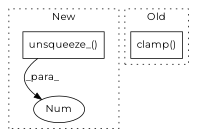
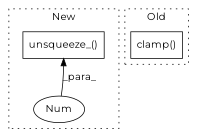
(24, 76) -> (63, 81)
